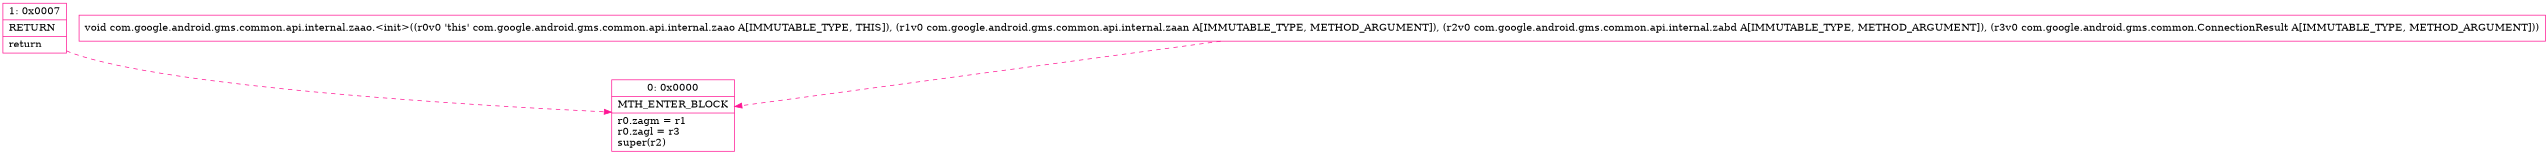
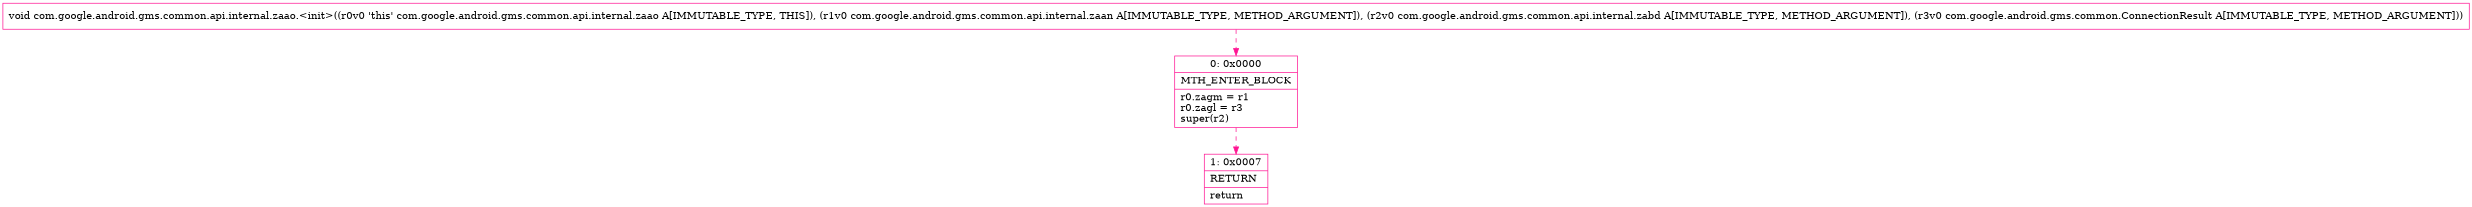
(334, 94) -> (1236, 137)
